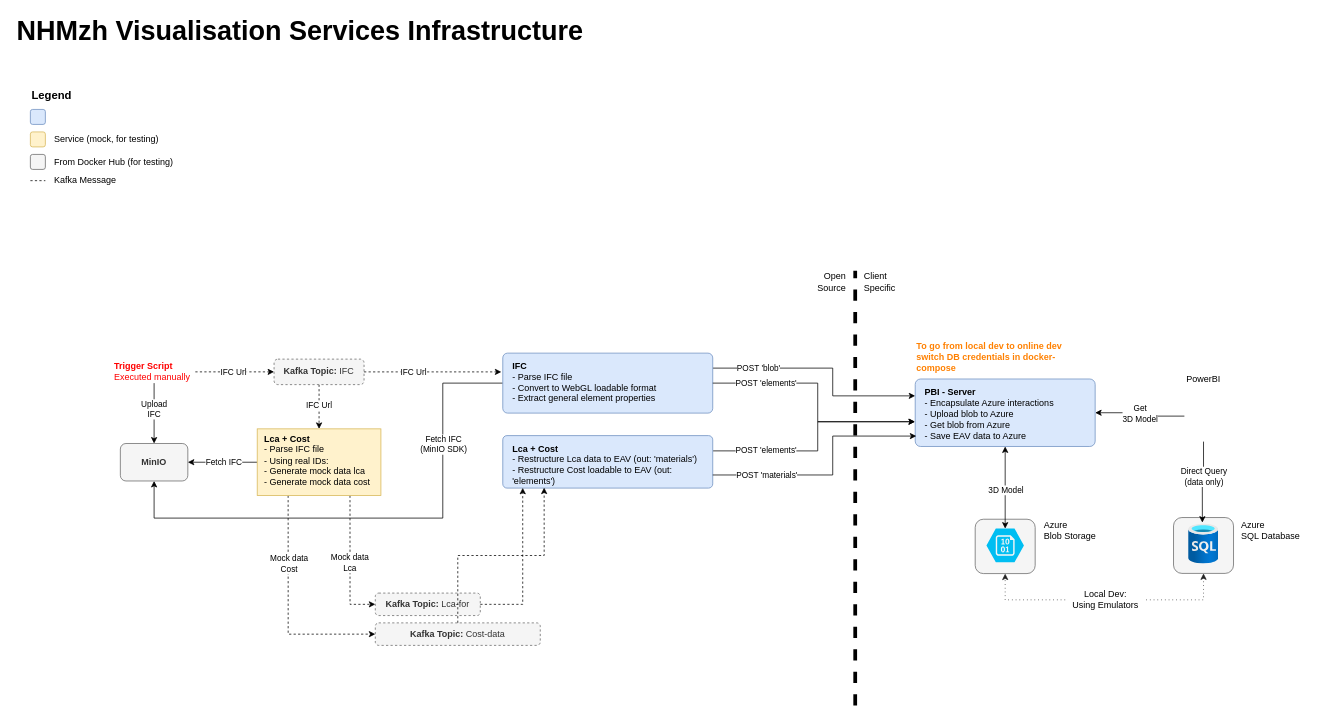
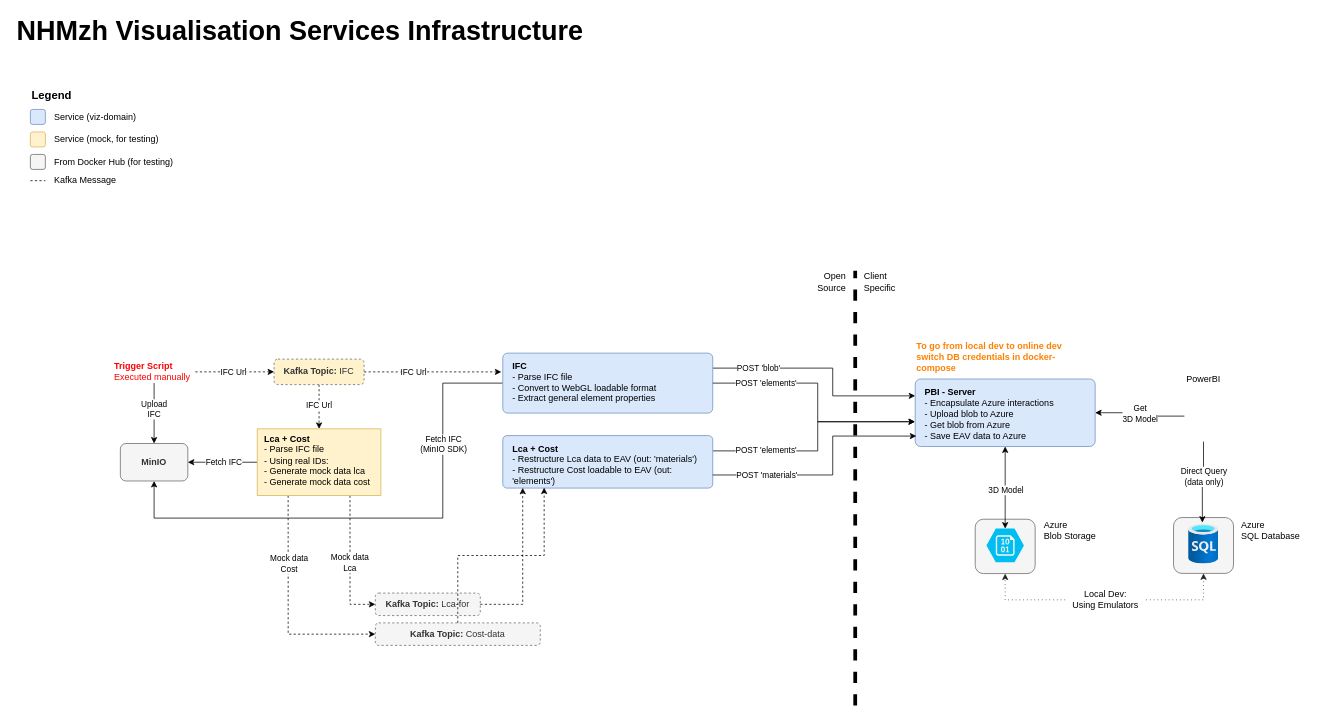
none -> (102, 117)
(319, 372) -> (319, 372)
